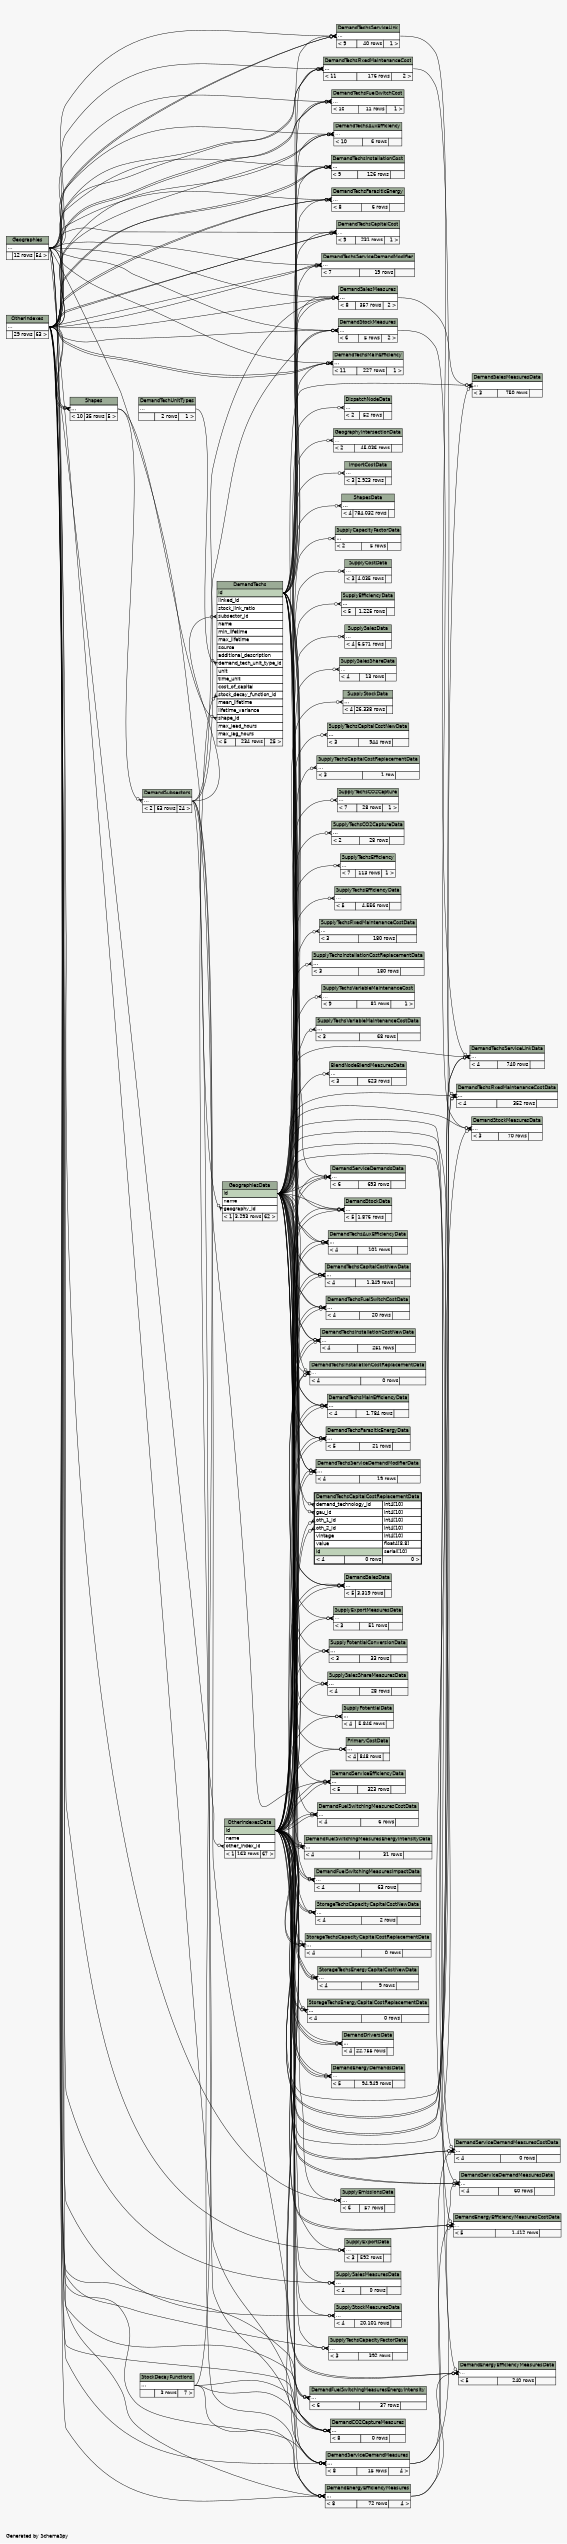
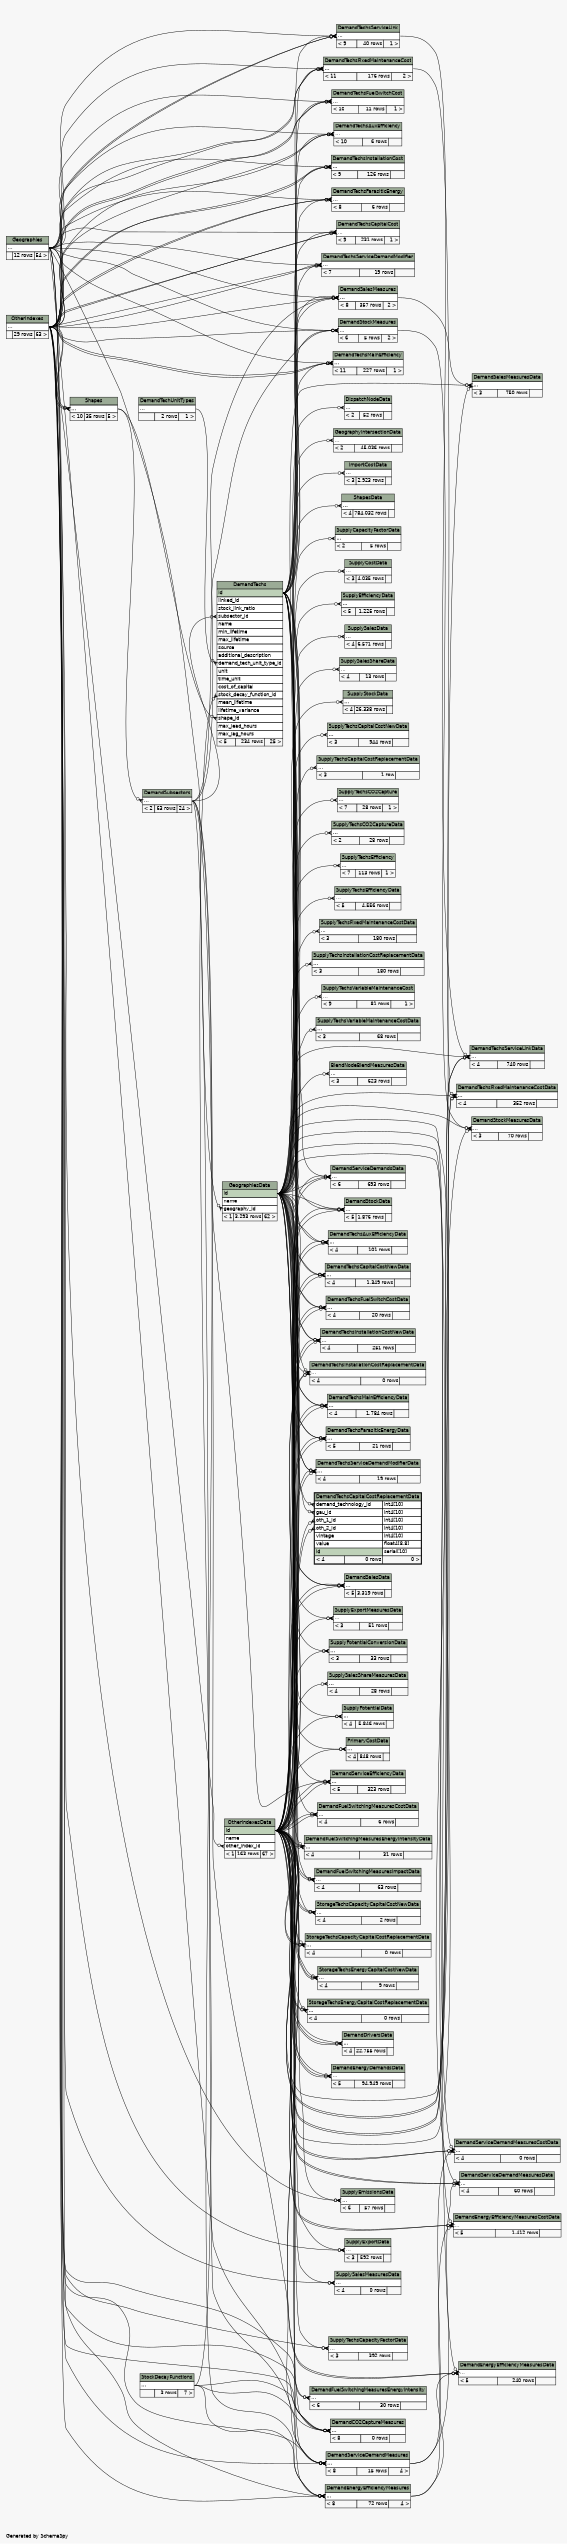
(294, 1443) -> none
(293, 2112) -> none
(368, 2316) -> none
(390, 2406) -> (390, 2406)
